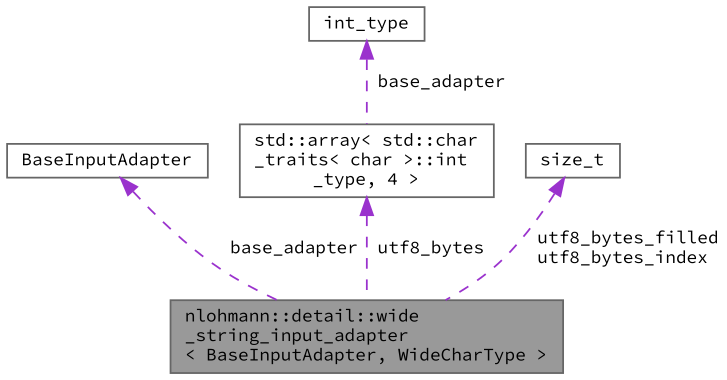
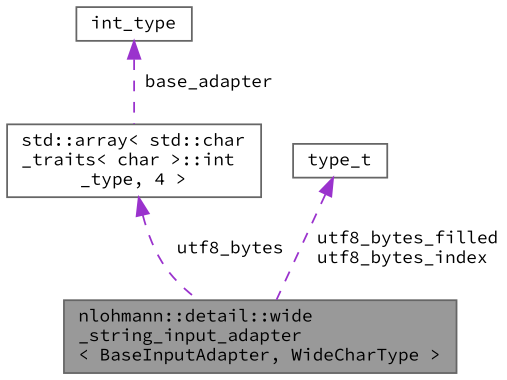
(107, 161) -> none
(573, 161) -> (340, 161)
